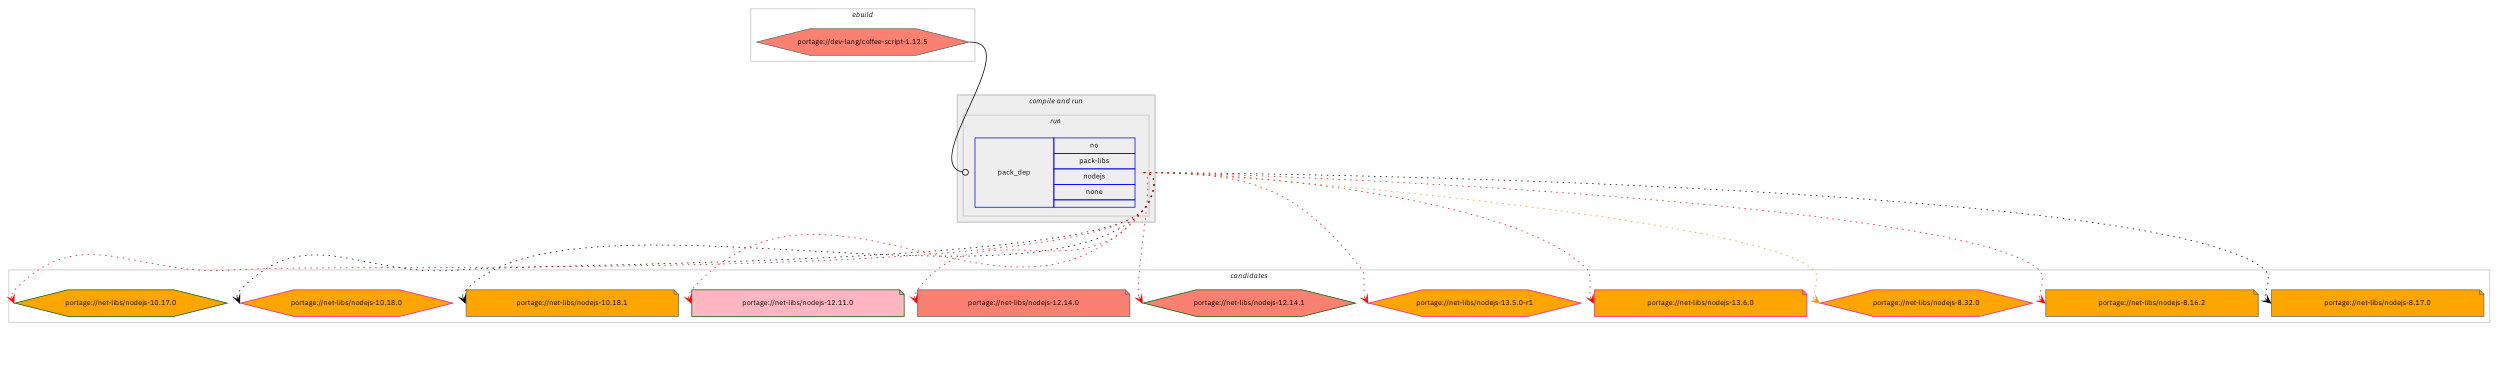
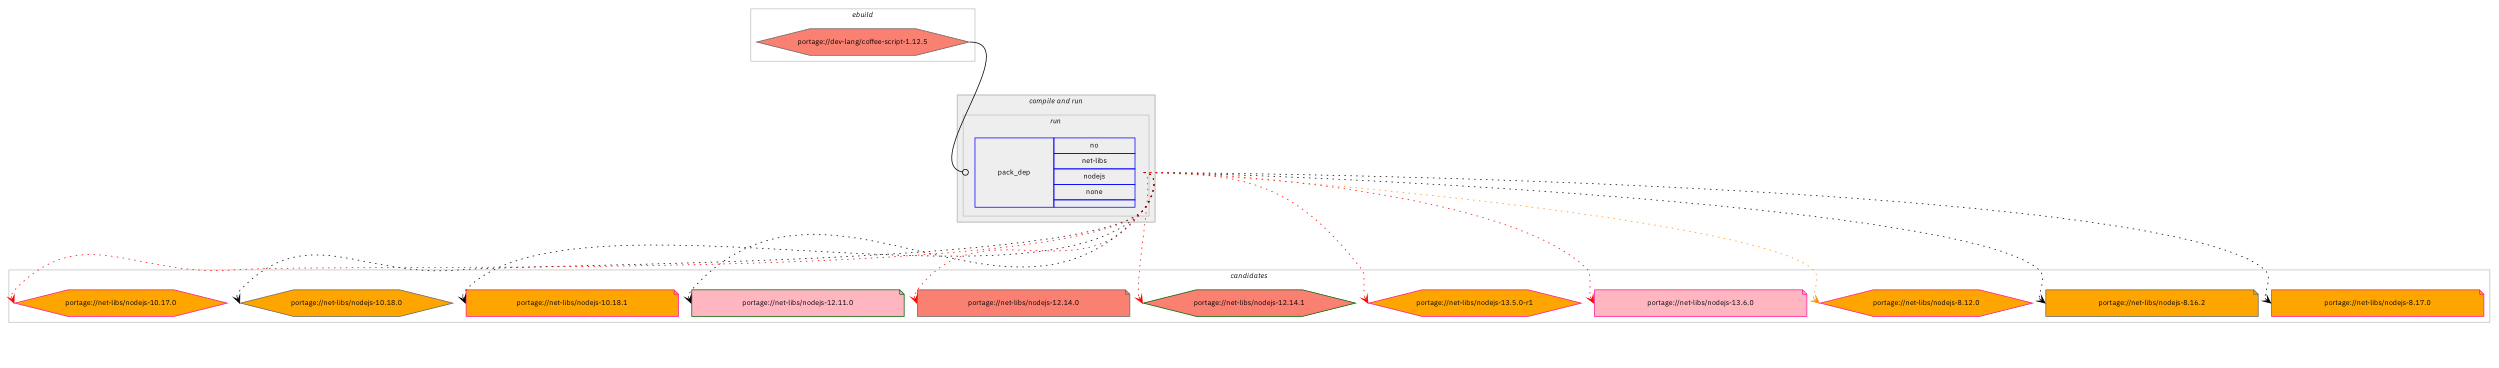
(1094, 161) -> (1094, 161)
(1610, 196) -> (1610, 196)
(976, 263) -> (976, 263)
(121, 303) -> (121, 303)
(347, 303) -> (347, 303)
(572, 303) -> (572, 303)
(1701, 303) -> (1701, 303)
(1926, 303) -> (1926, 303)
(2378, 303) -> (2378, 303)
